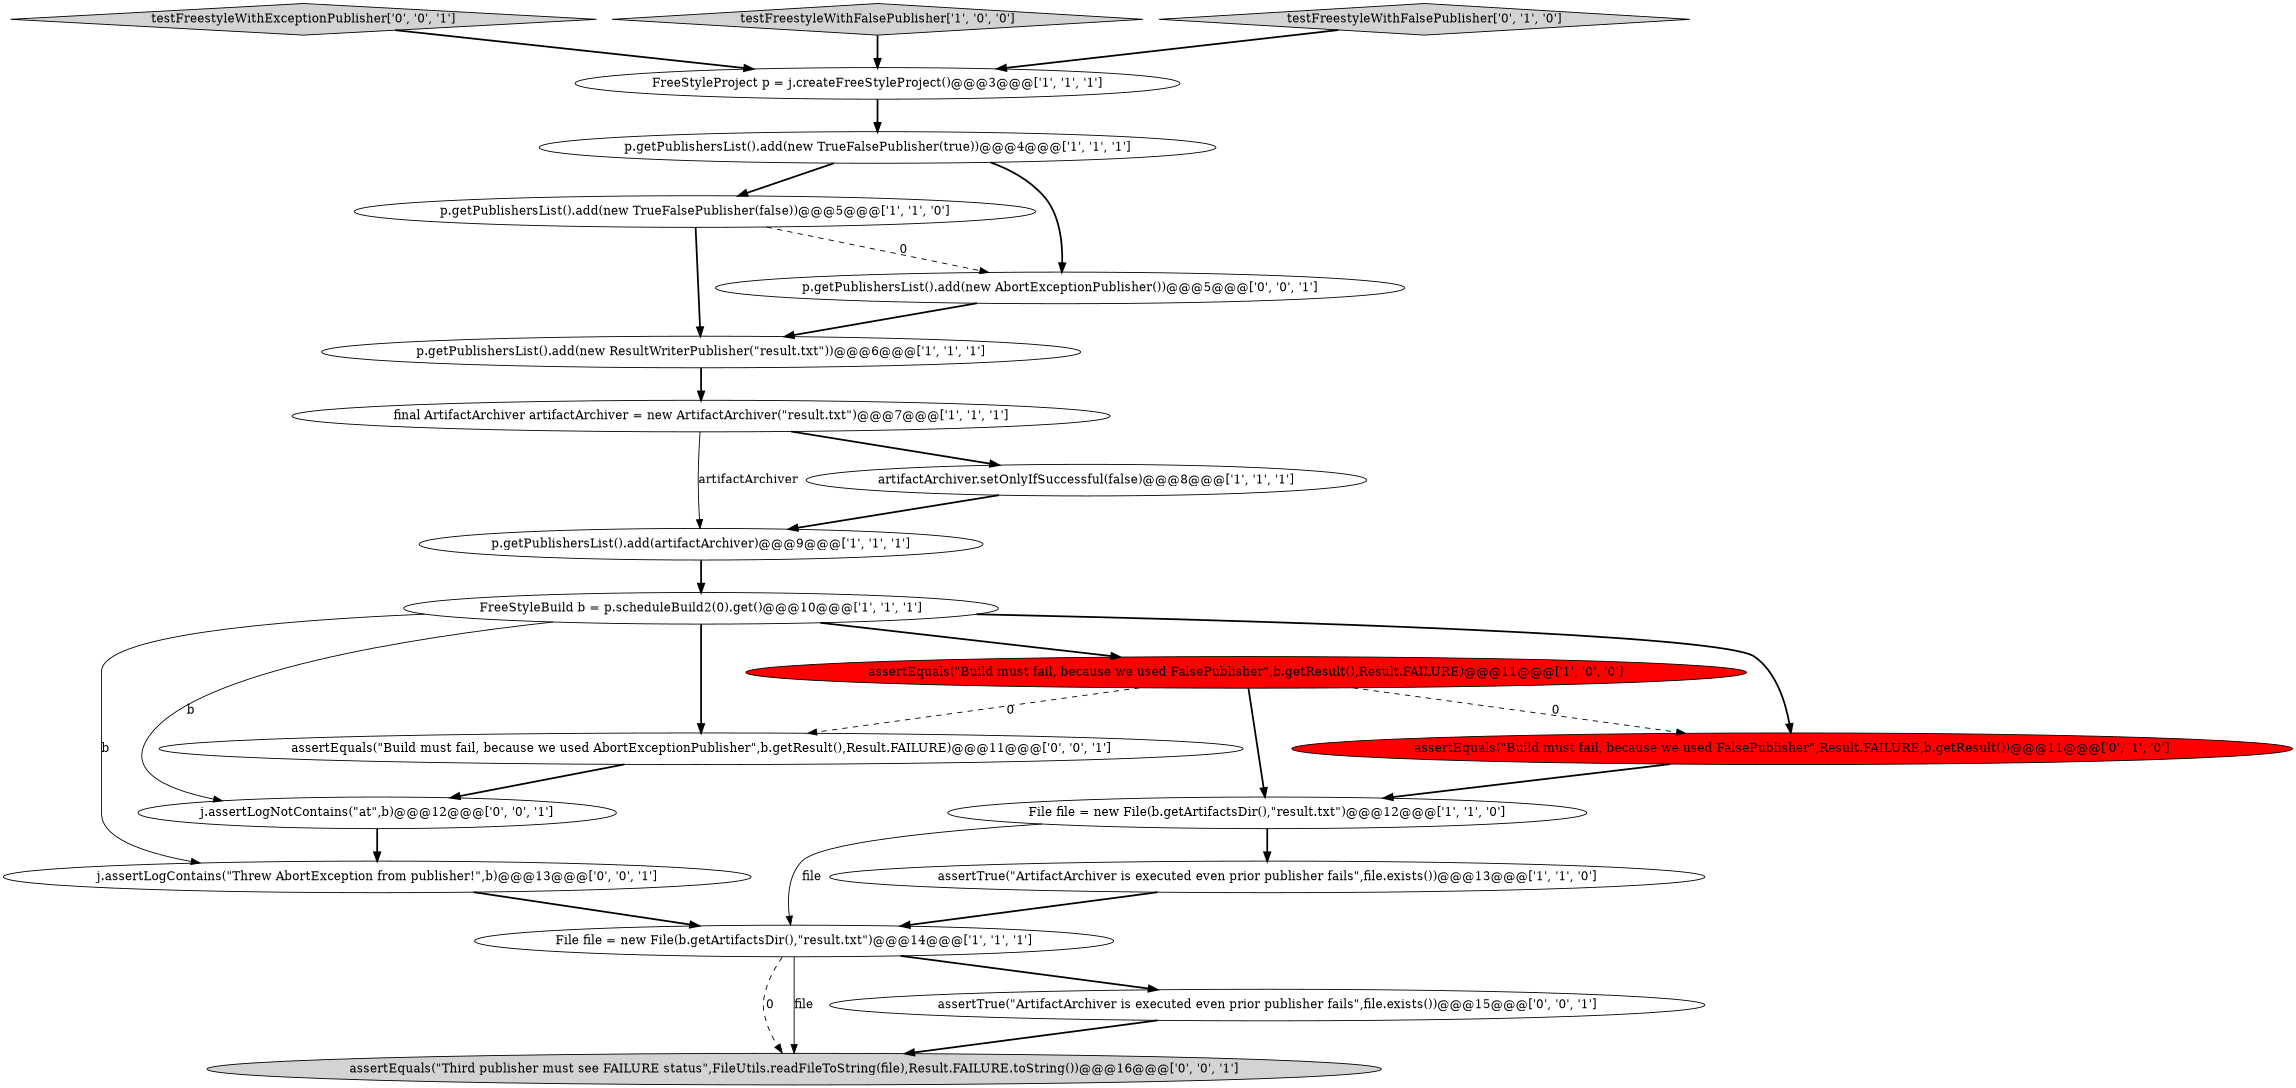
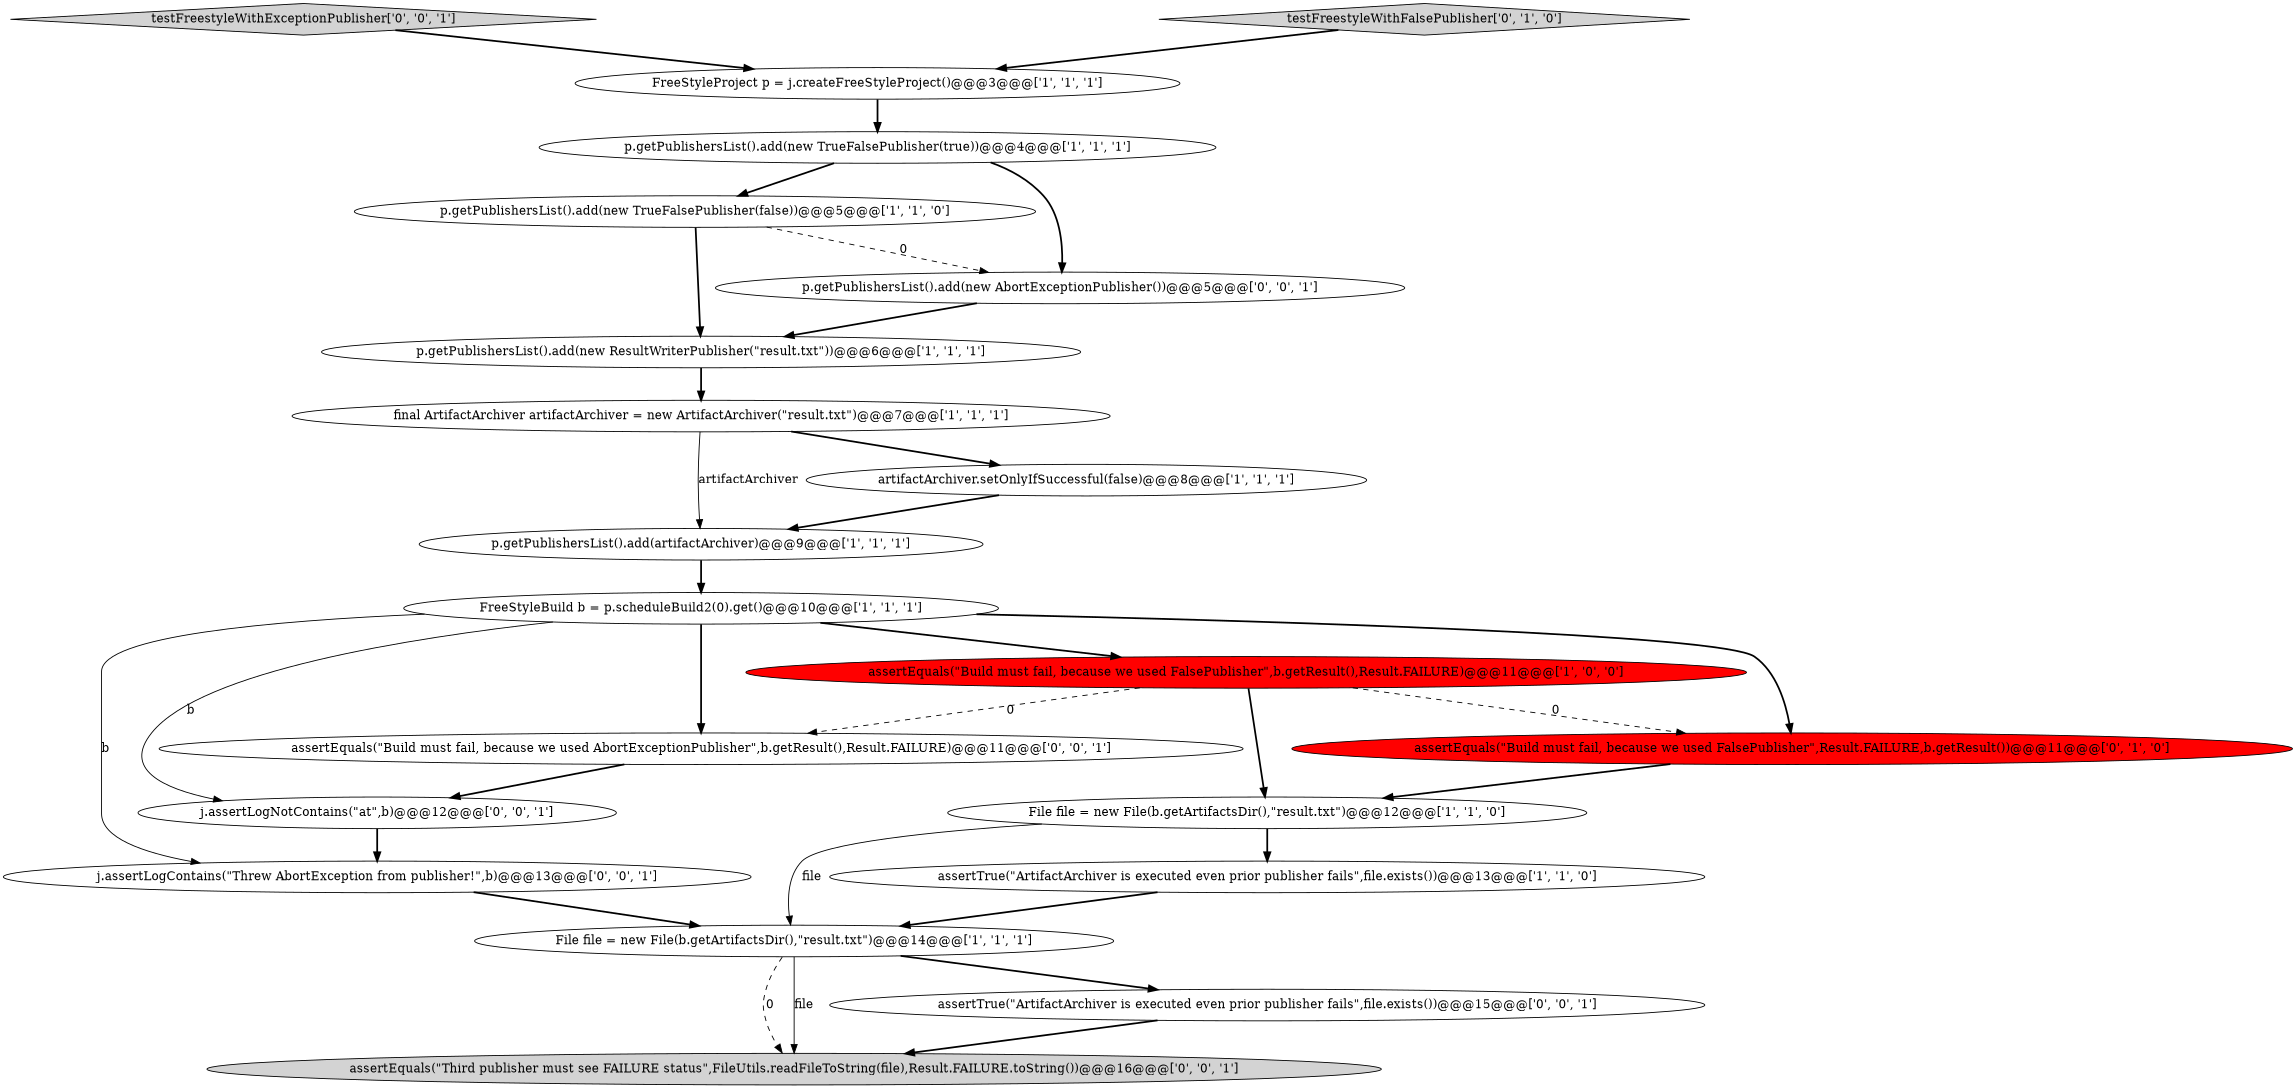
(878, 19) -> none
